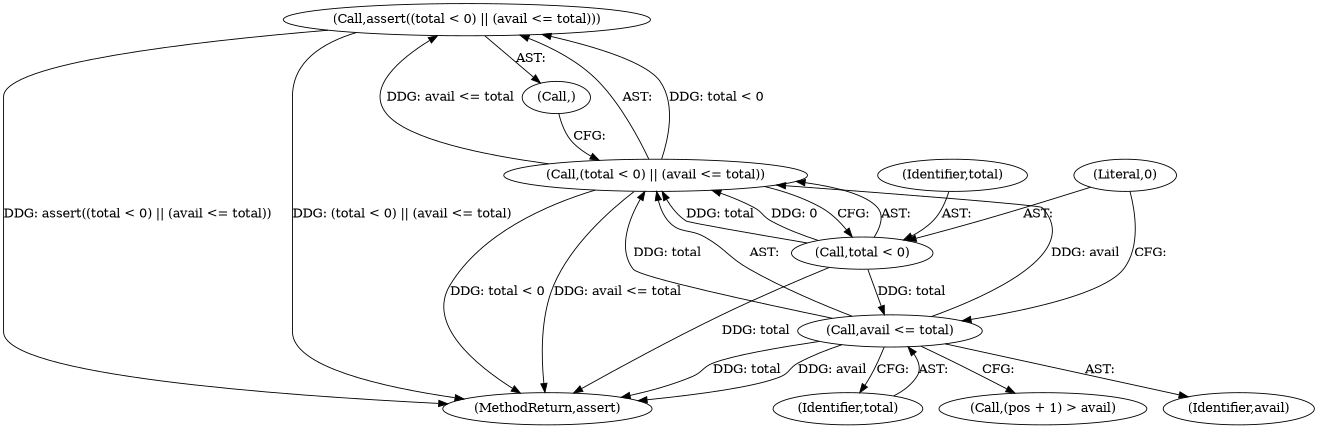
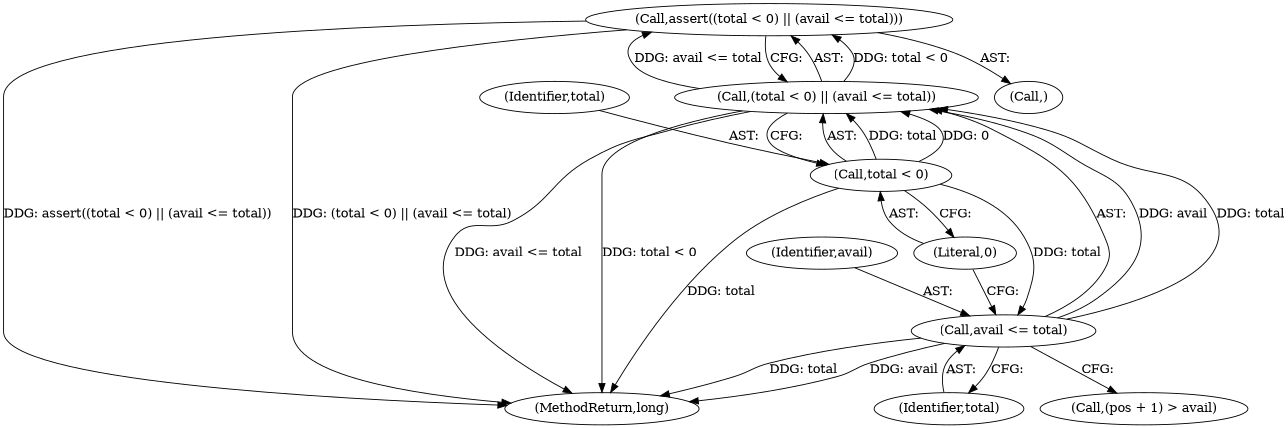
(570, 139) -> (767, 58)
none -> (928, 209)
(1062, 369) -> (908, 290)
(547, 409) -> (602, 409)
